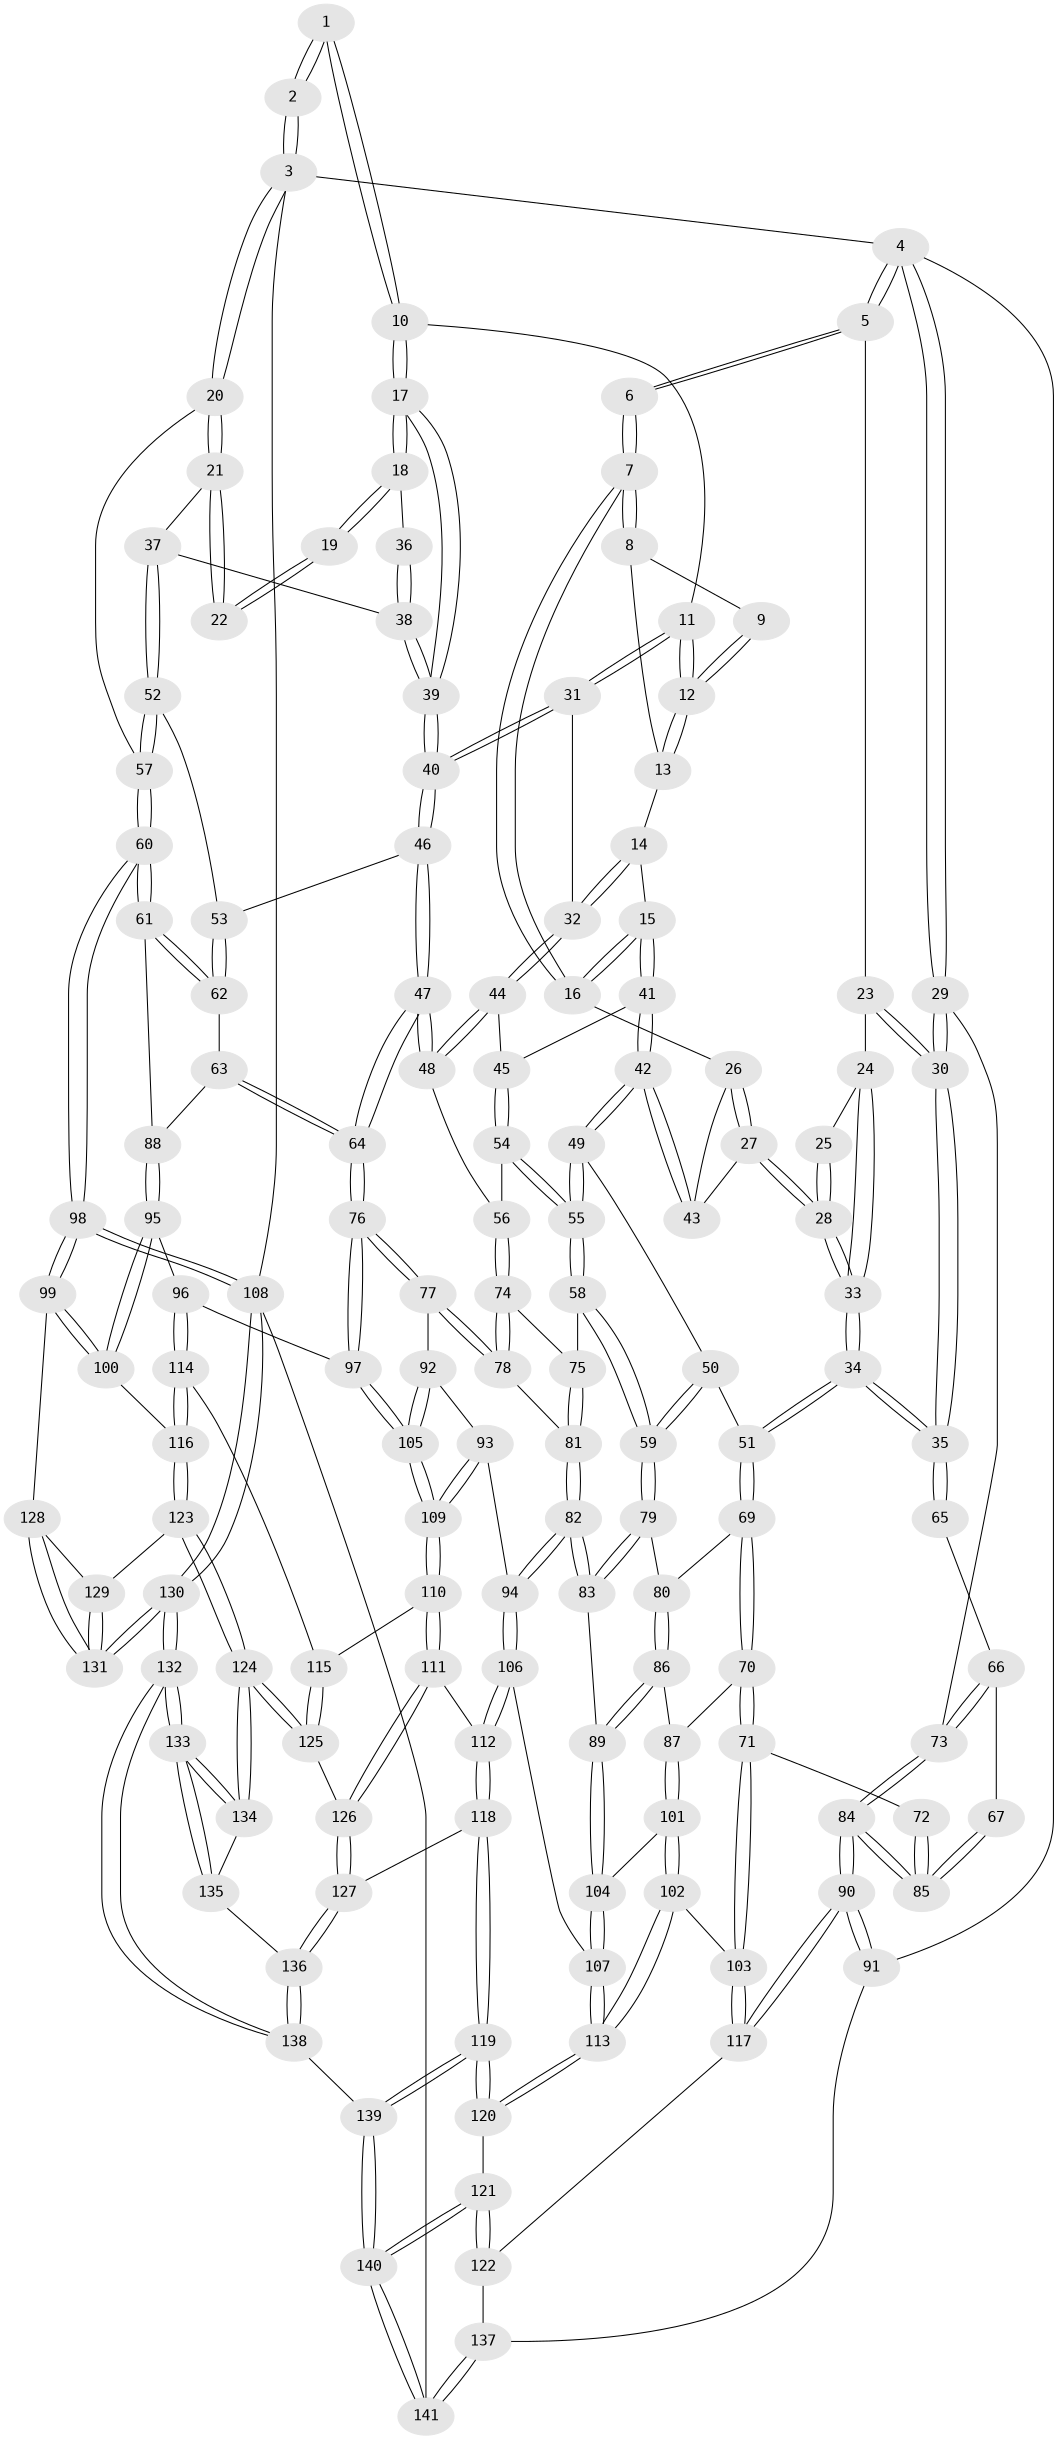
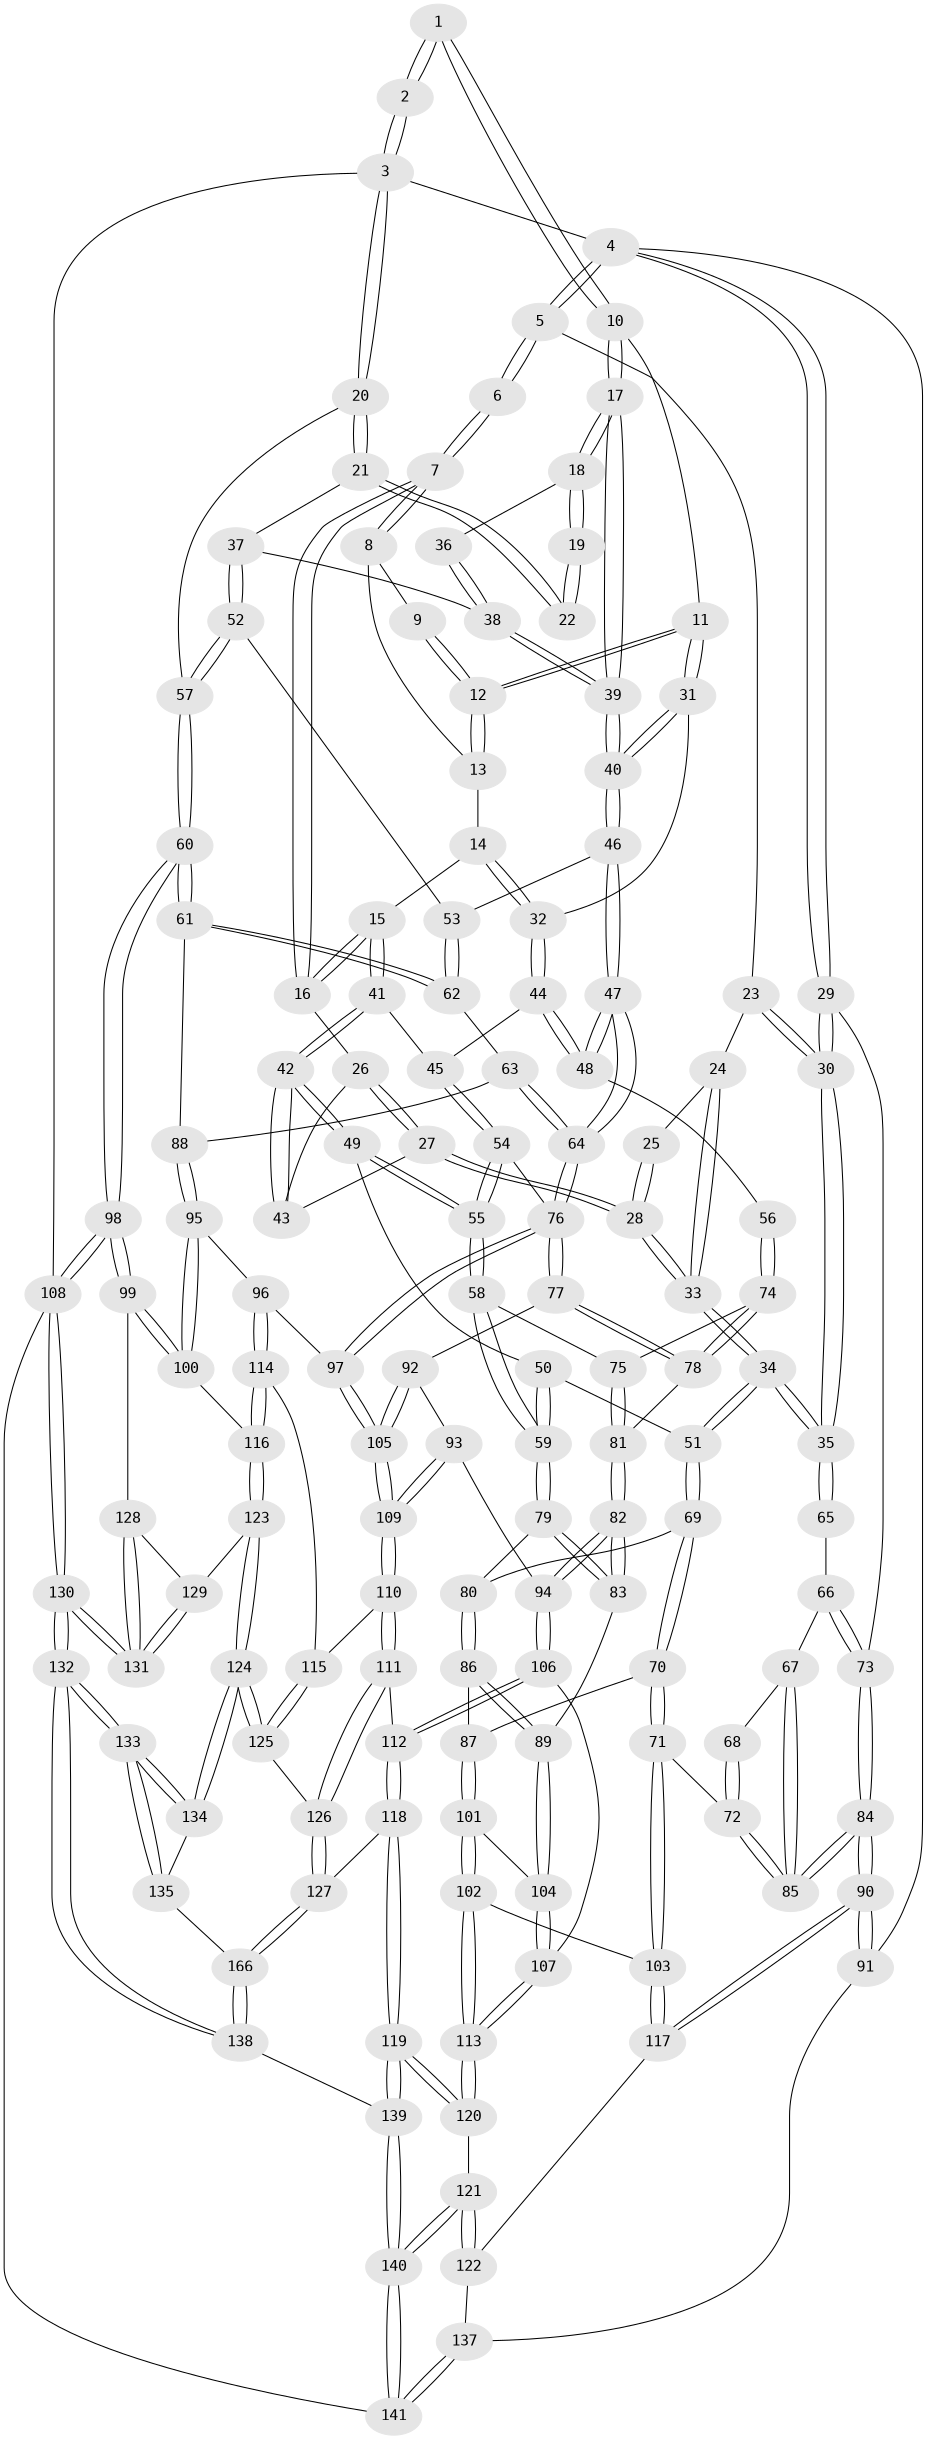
(502, 1182) -> (521, 1172)
none -> (732, 1743)
(294, 1968) -> (240, 1968)
